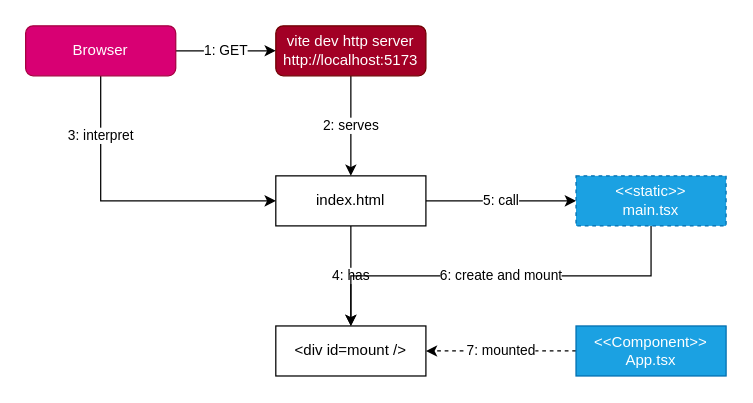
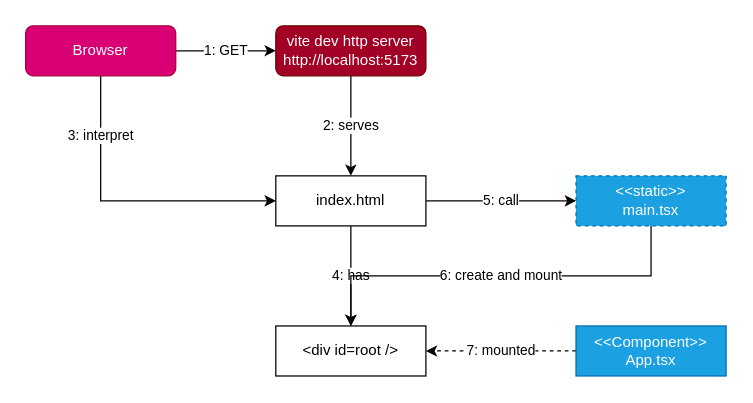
(351, 351) -> (351, 351)
